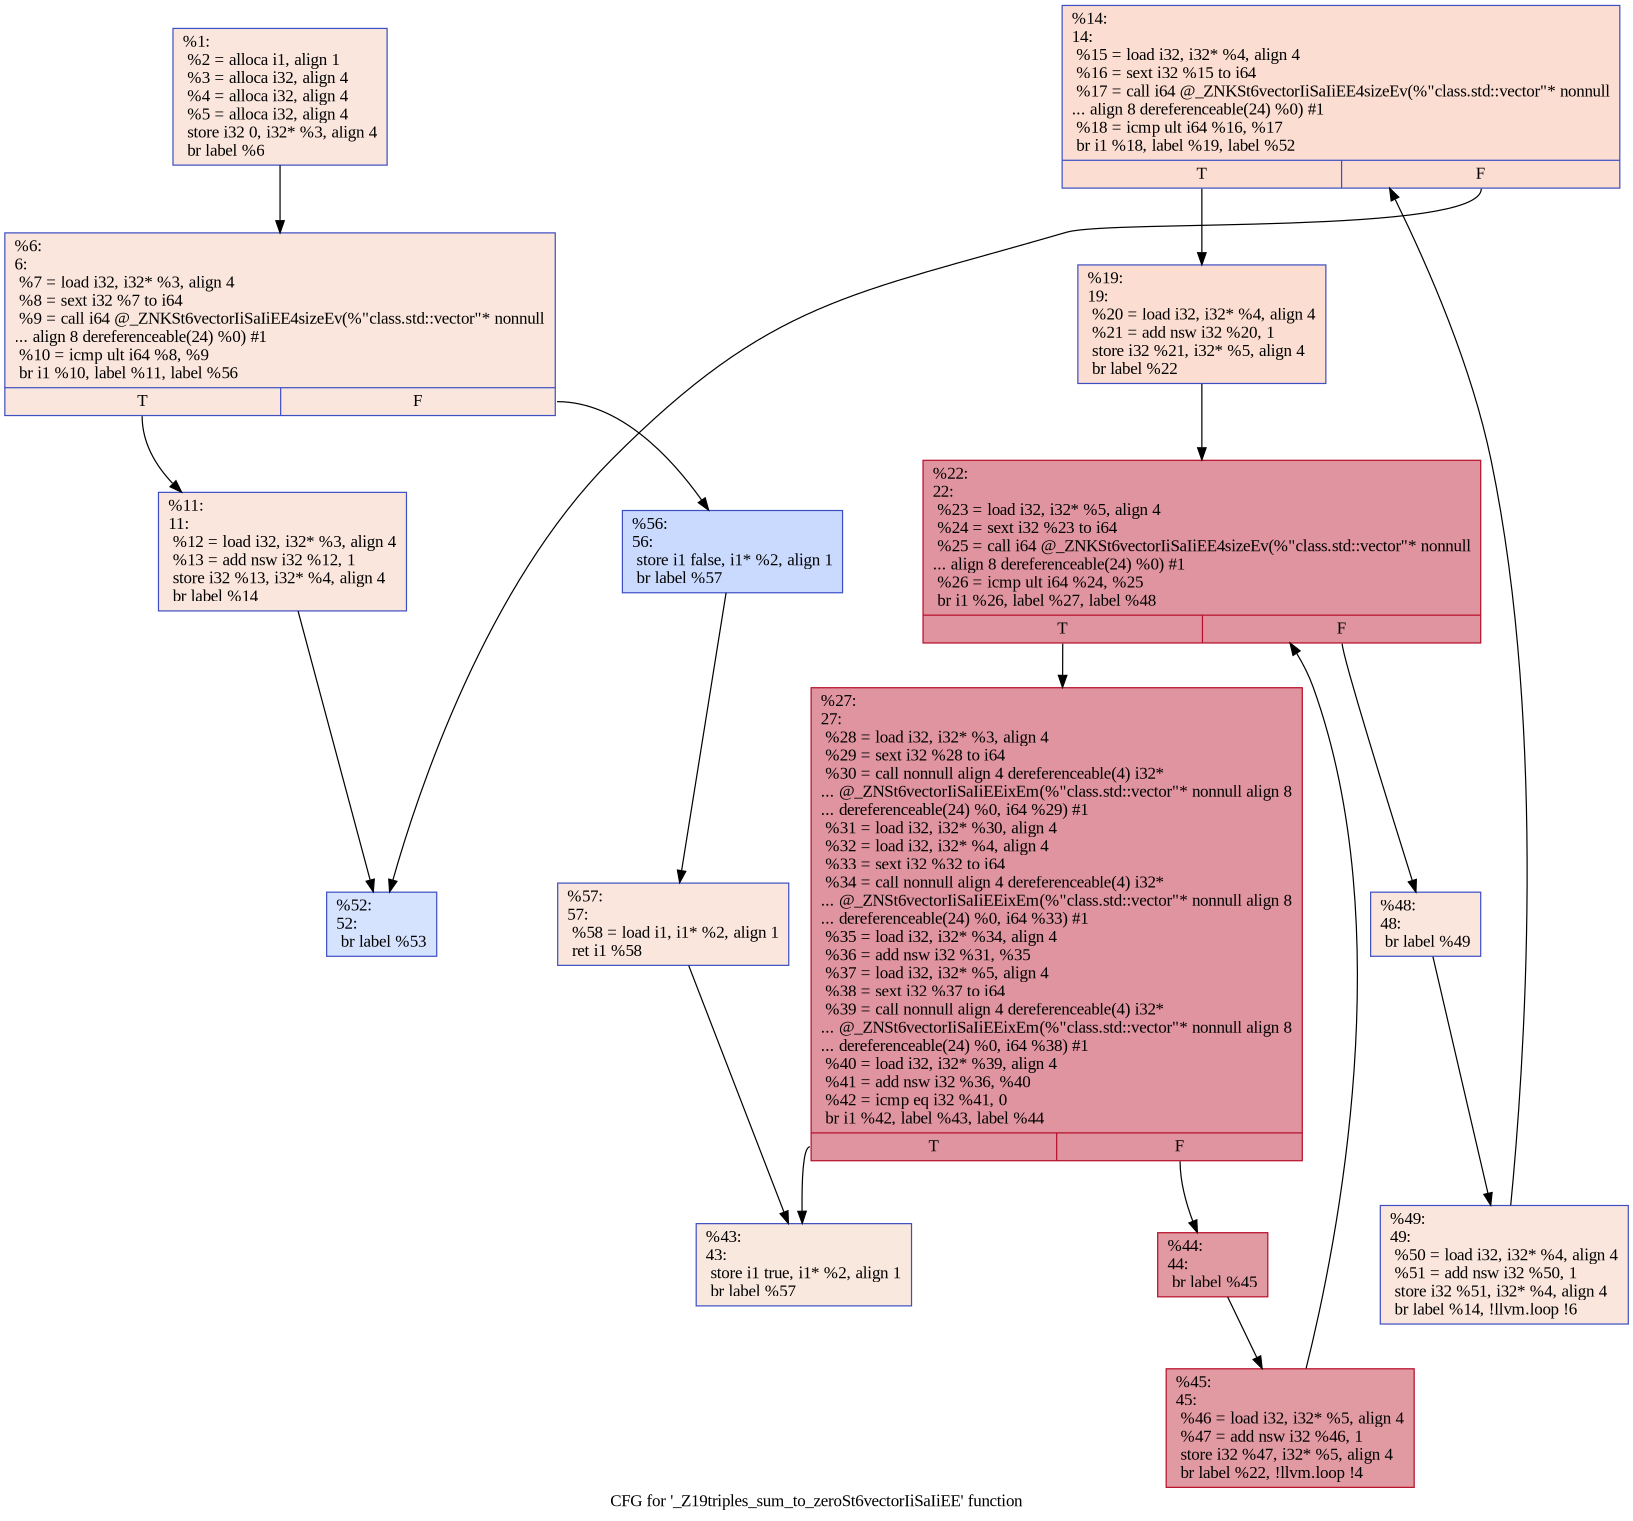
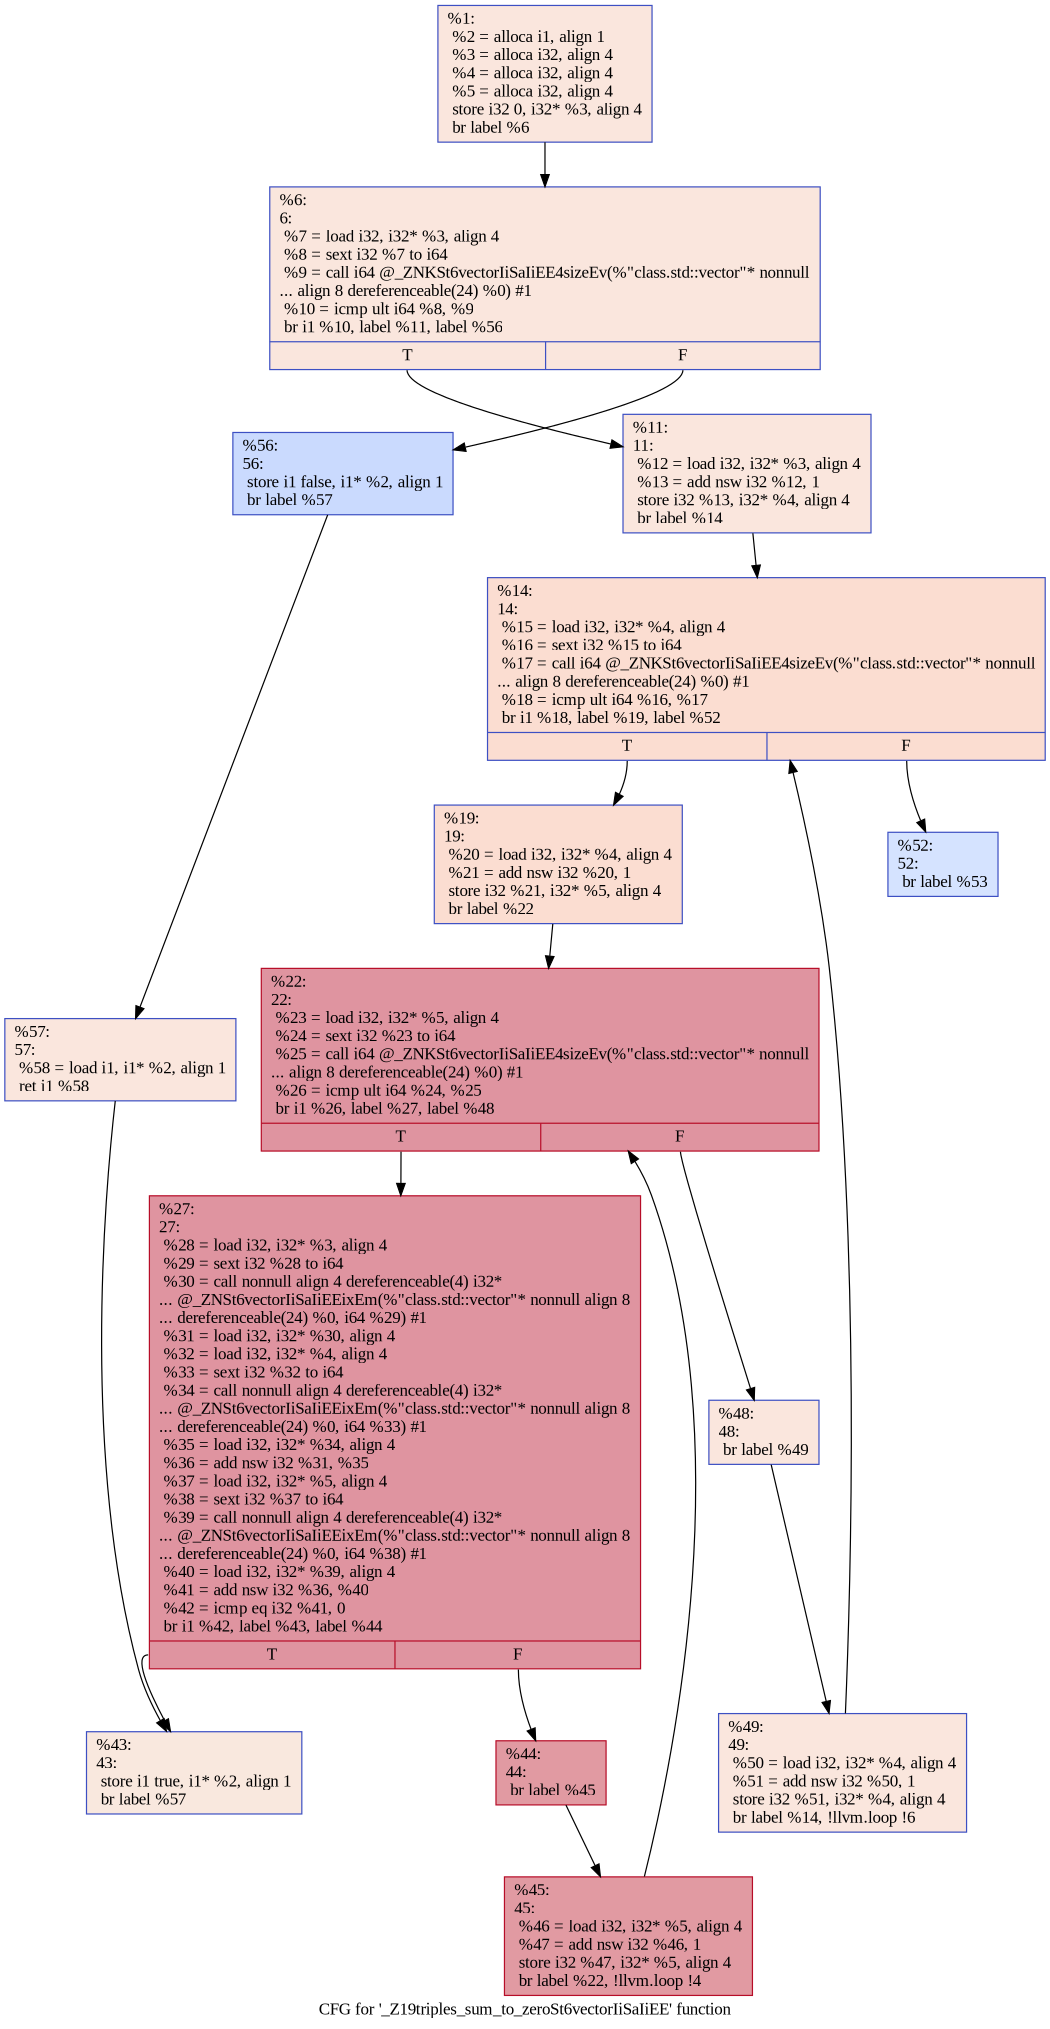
(334, 745) -> (754, 549)
